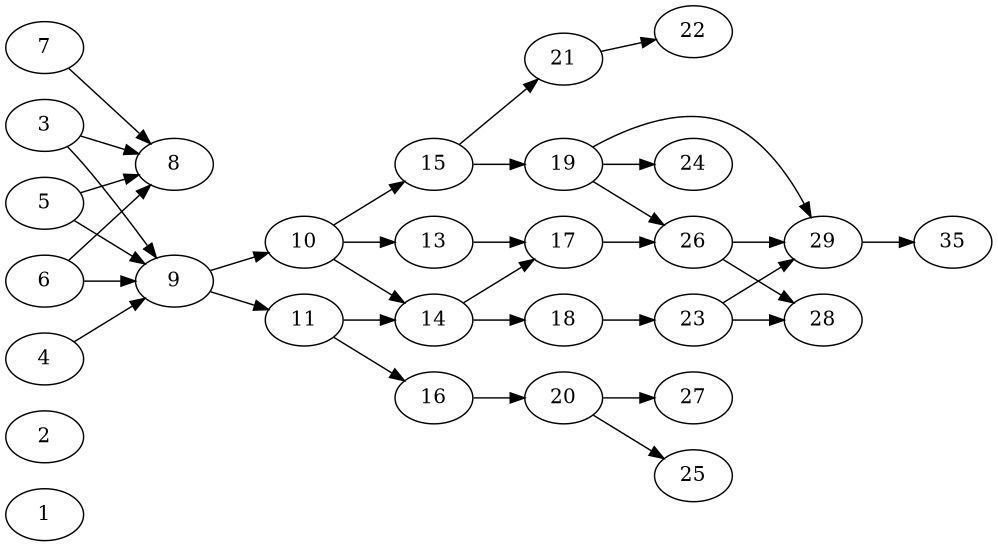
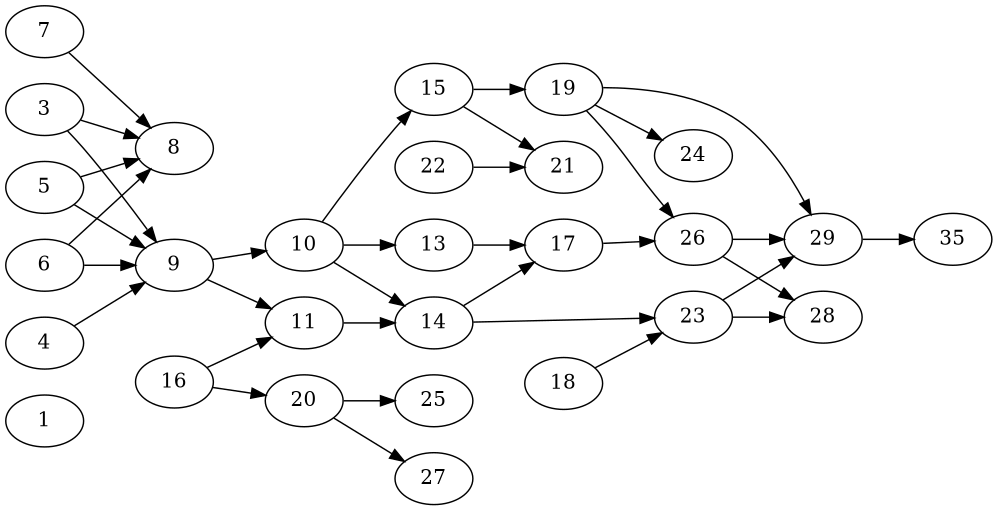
(621, 47) -> (492, 167)
(492, 320) -> (557, 320)
(363, 355) -> (233, 356)
(45, 437) -> none
